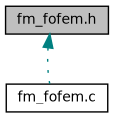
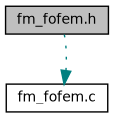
(48, 66) -> (66, 52)
